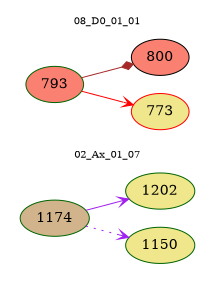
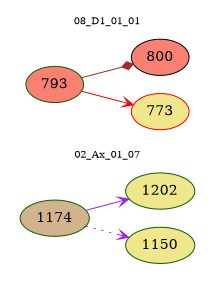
(107, 22) -> (107, 22)
